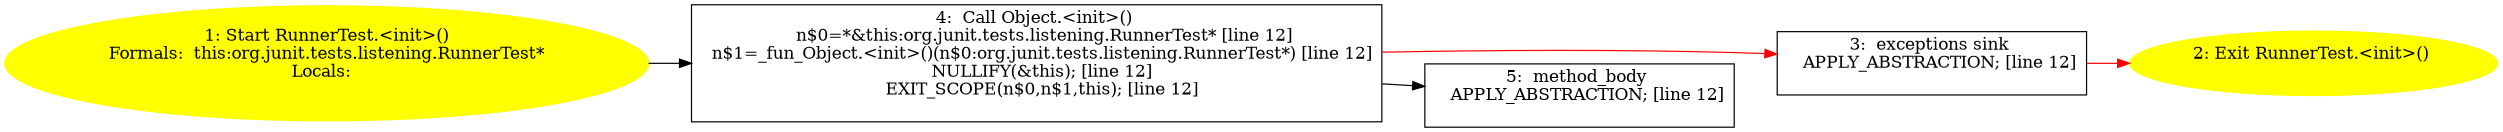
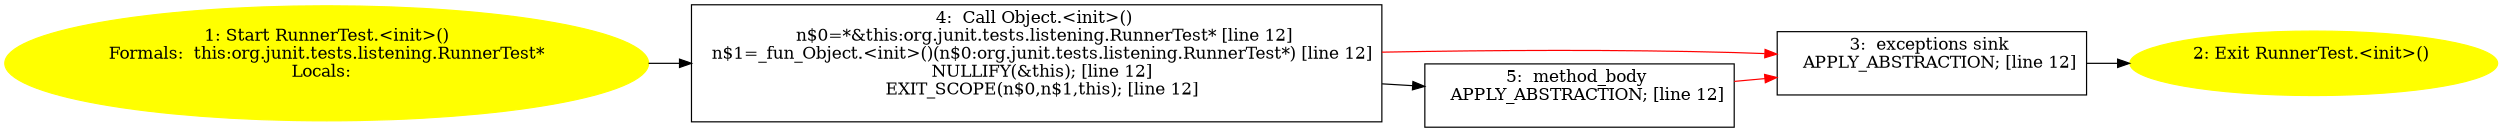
(2102, 63) -> (2102, 63)
none -> (1750, 80)
